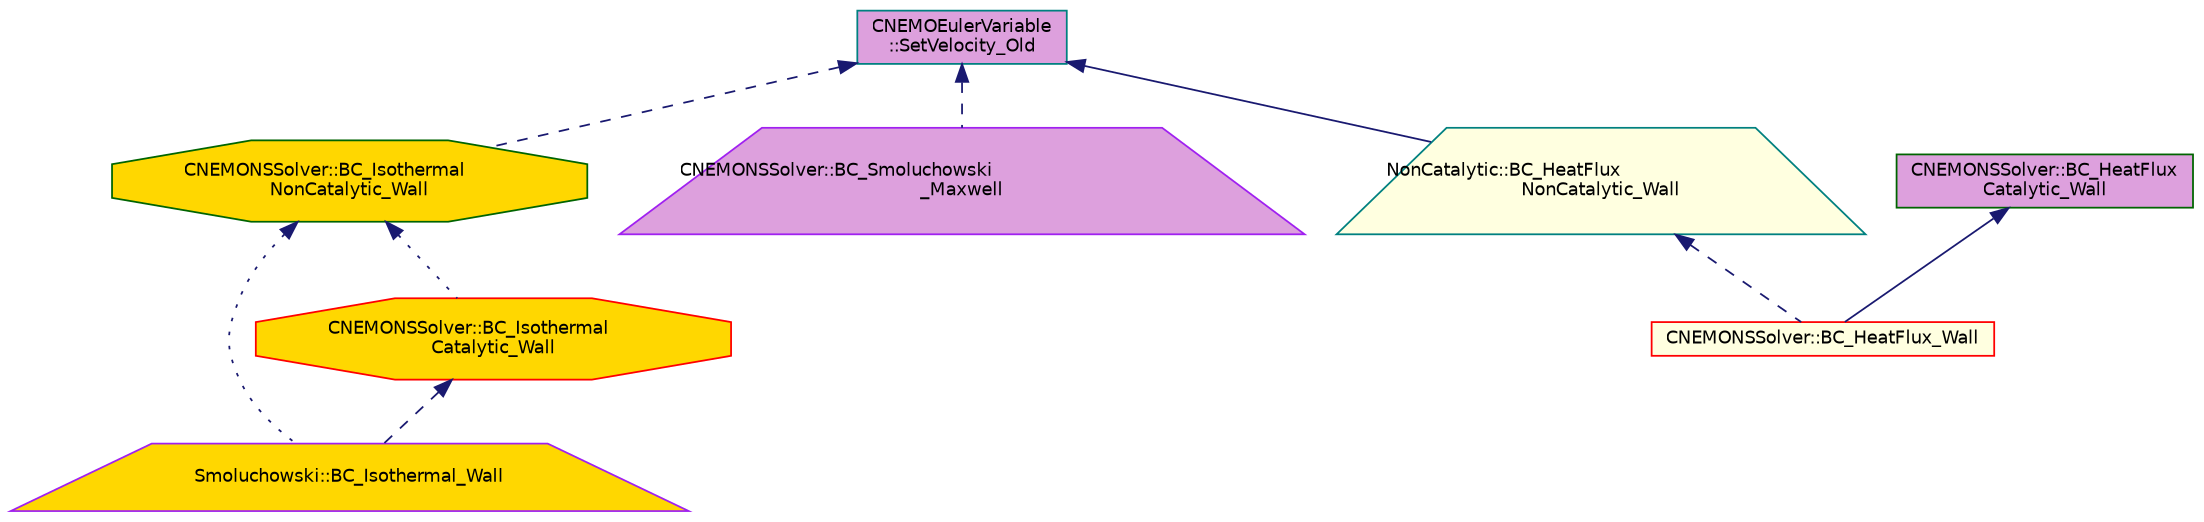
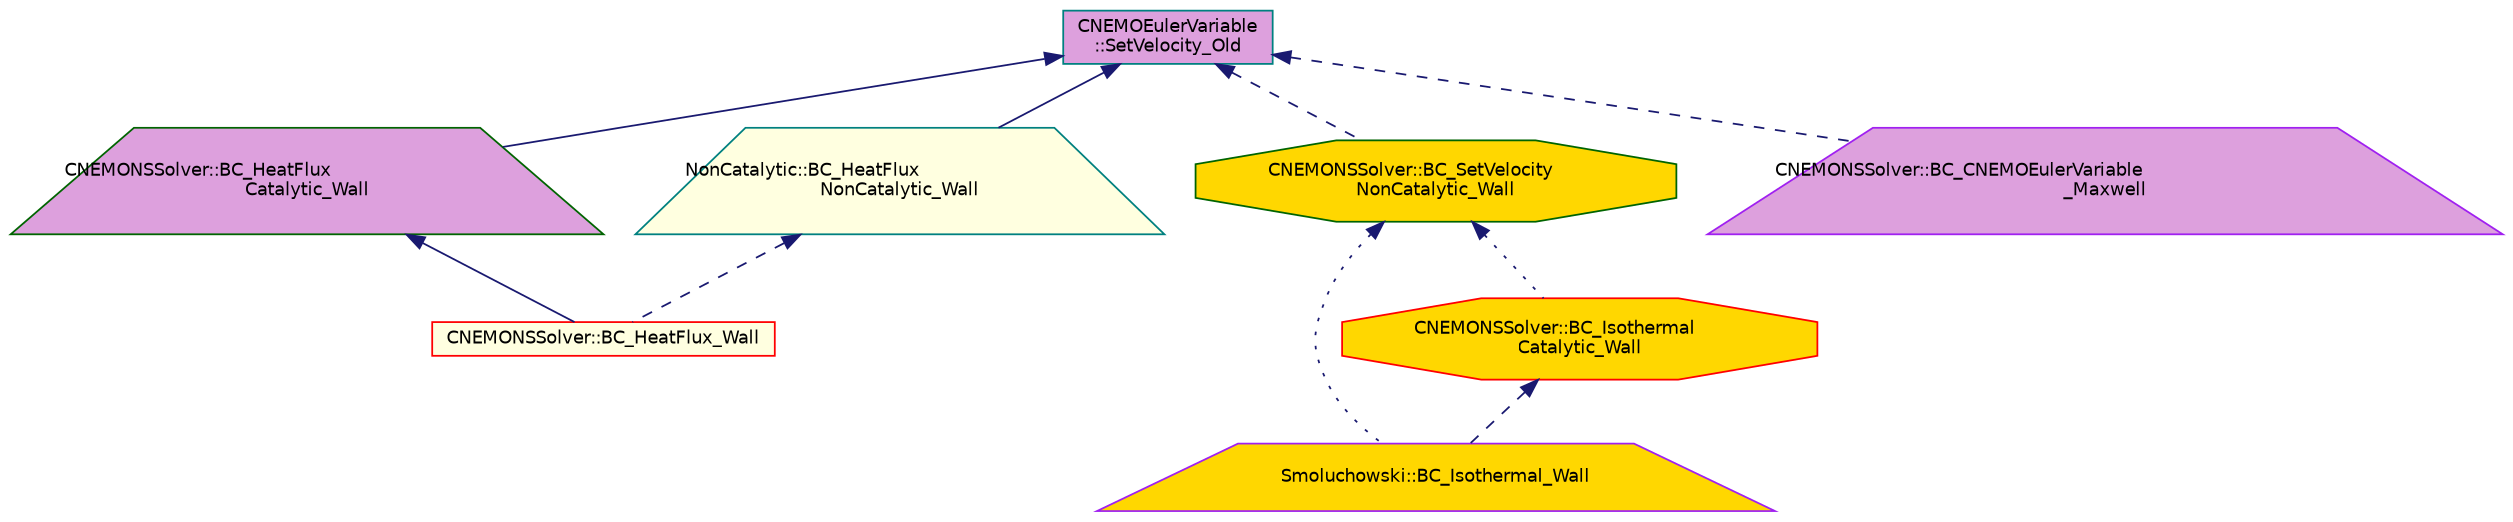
none -> (774, 103)
(350, 181) -> (1436, 181)
(962, 181) -> (2105, 181)
(2045, 181) -> (307, 181)
